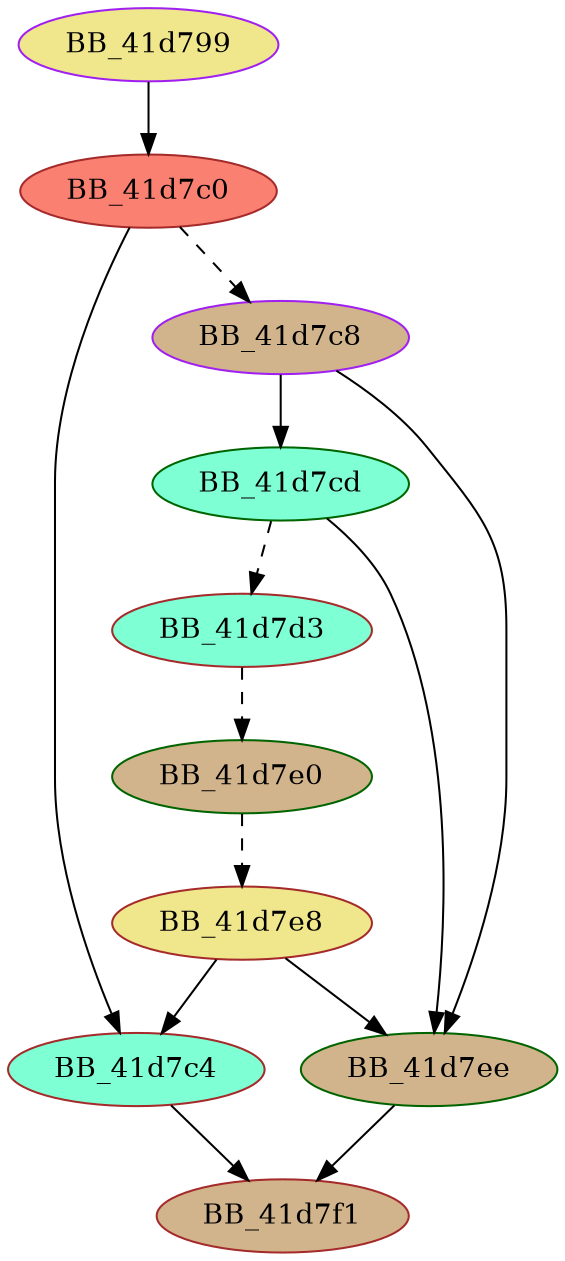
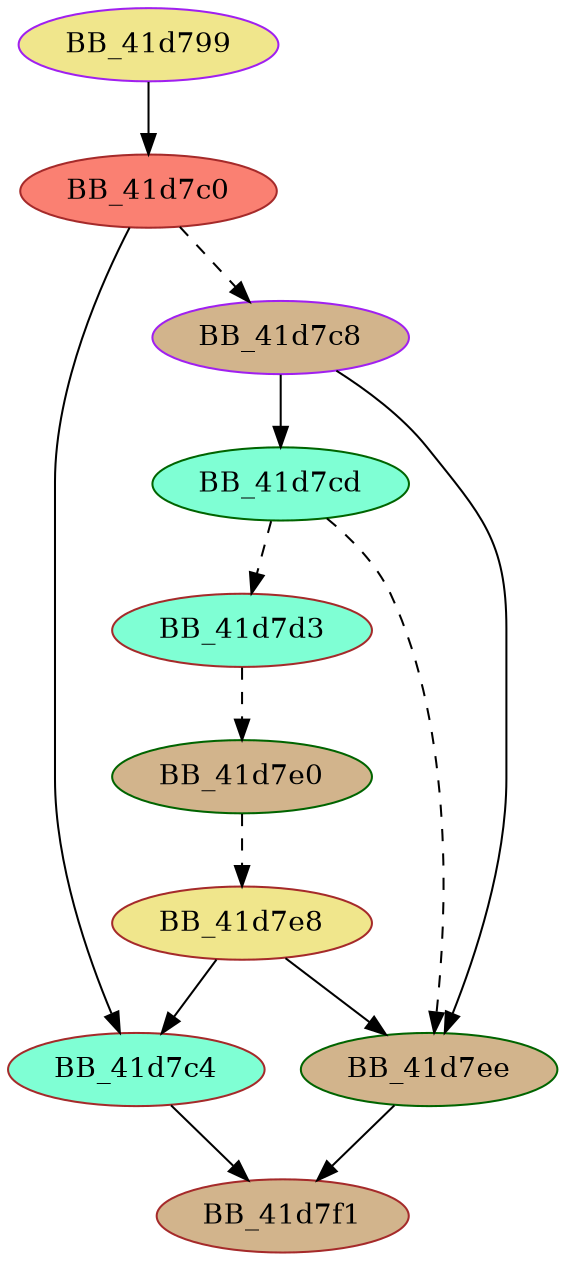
(434, 750) -> (434, 750)
